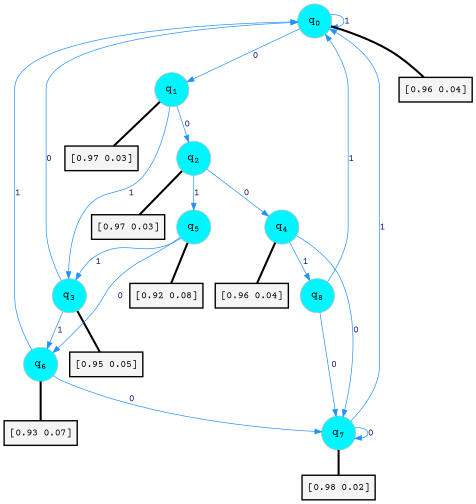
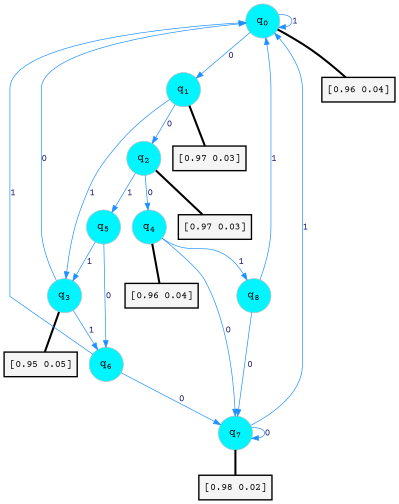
(166, 296) -> none
(41, 433) -> none
